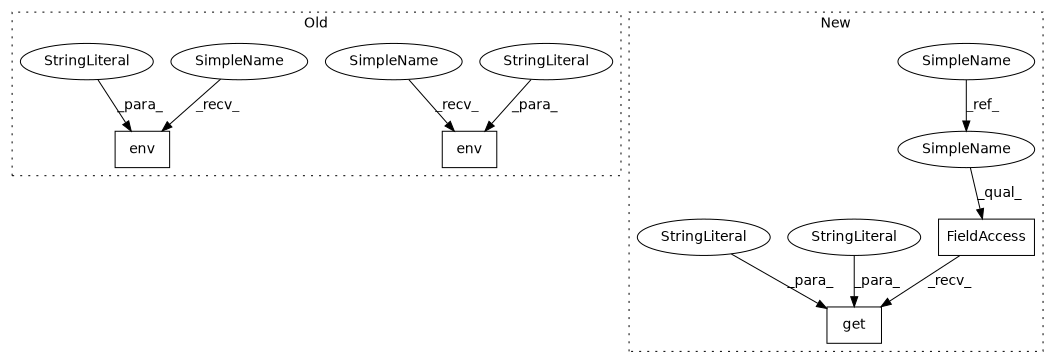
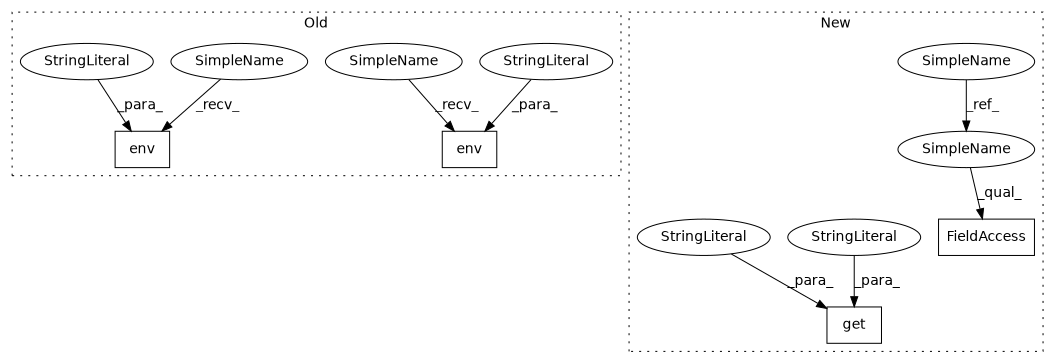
(925, 278) -> none
